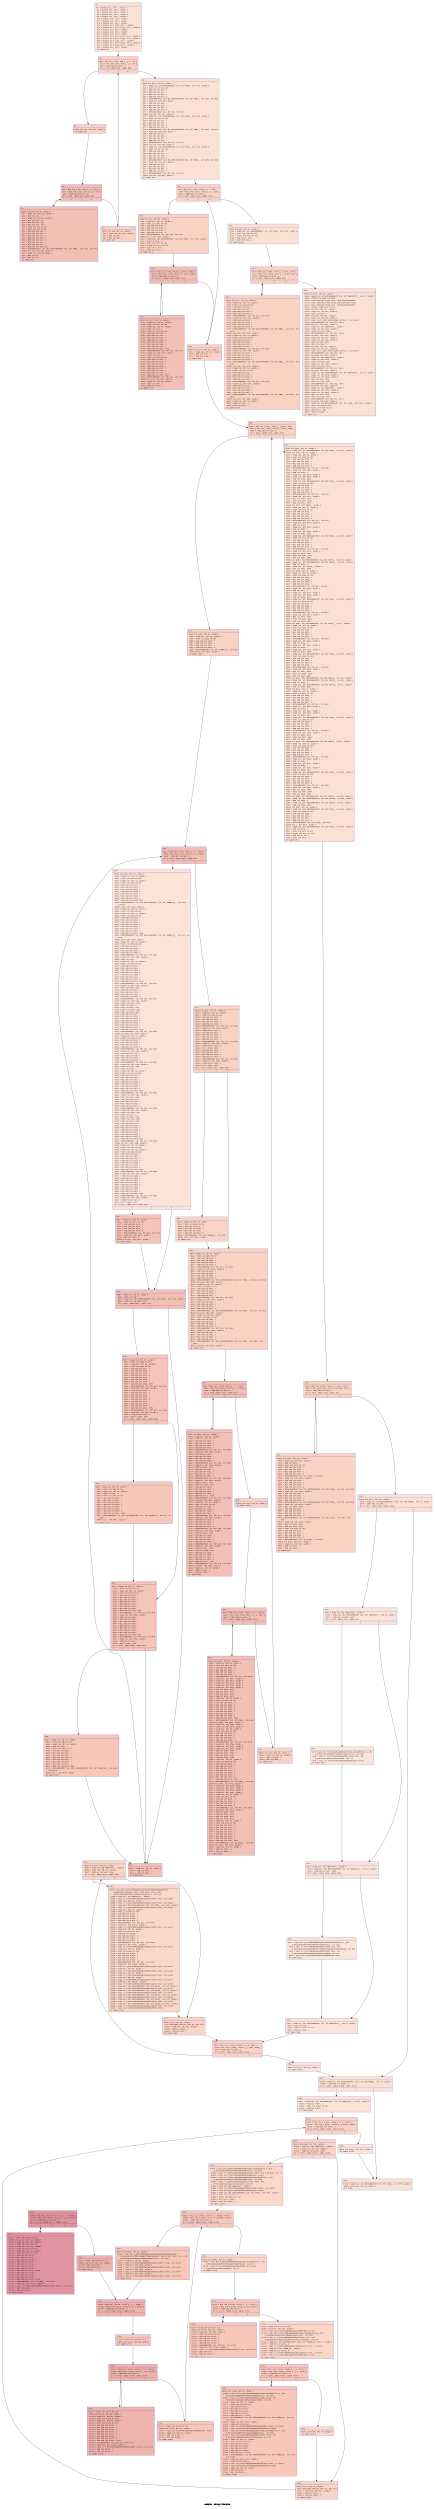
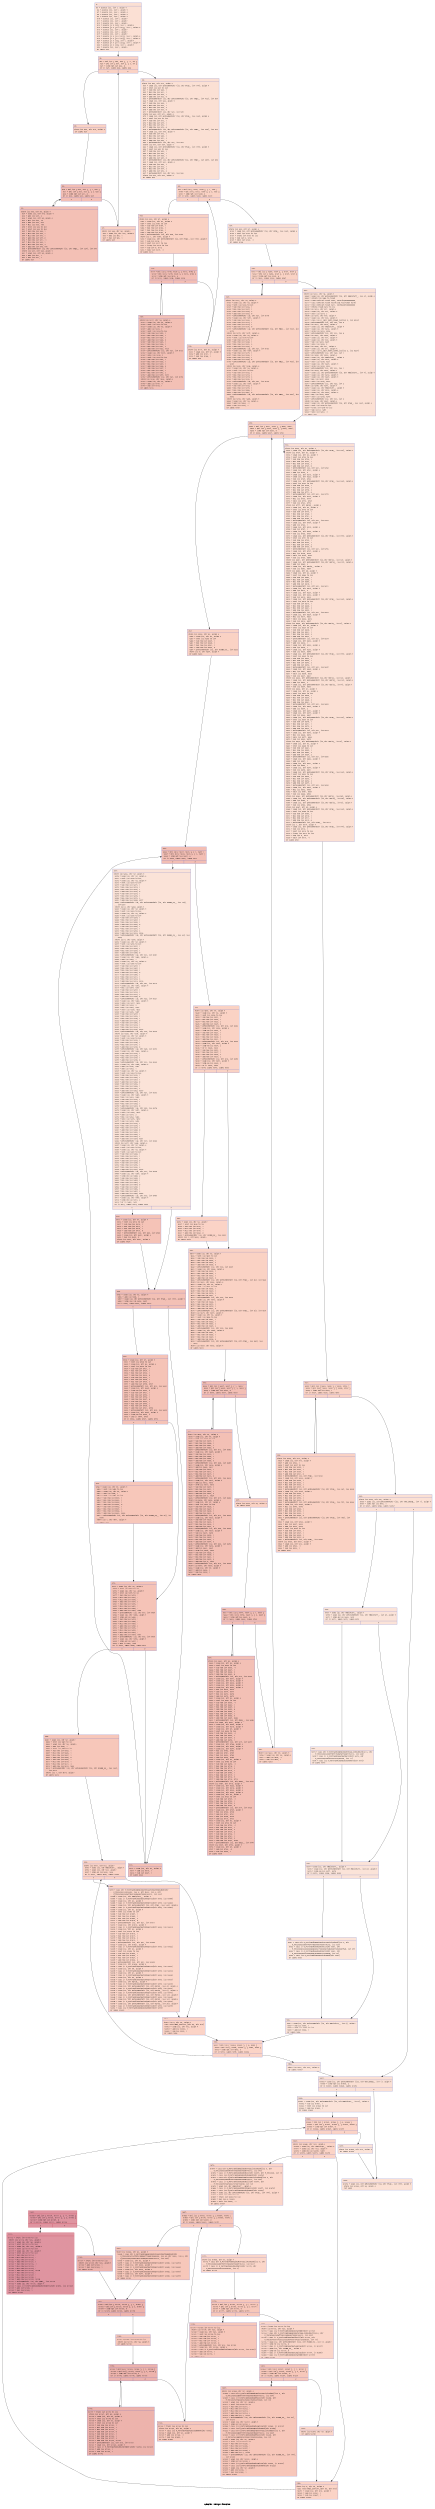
(214, 402) -> (299, 418)
(101, 1823) -> (94, 1818)
